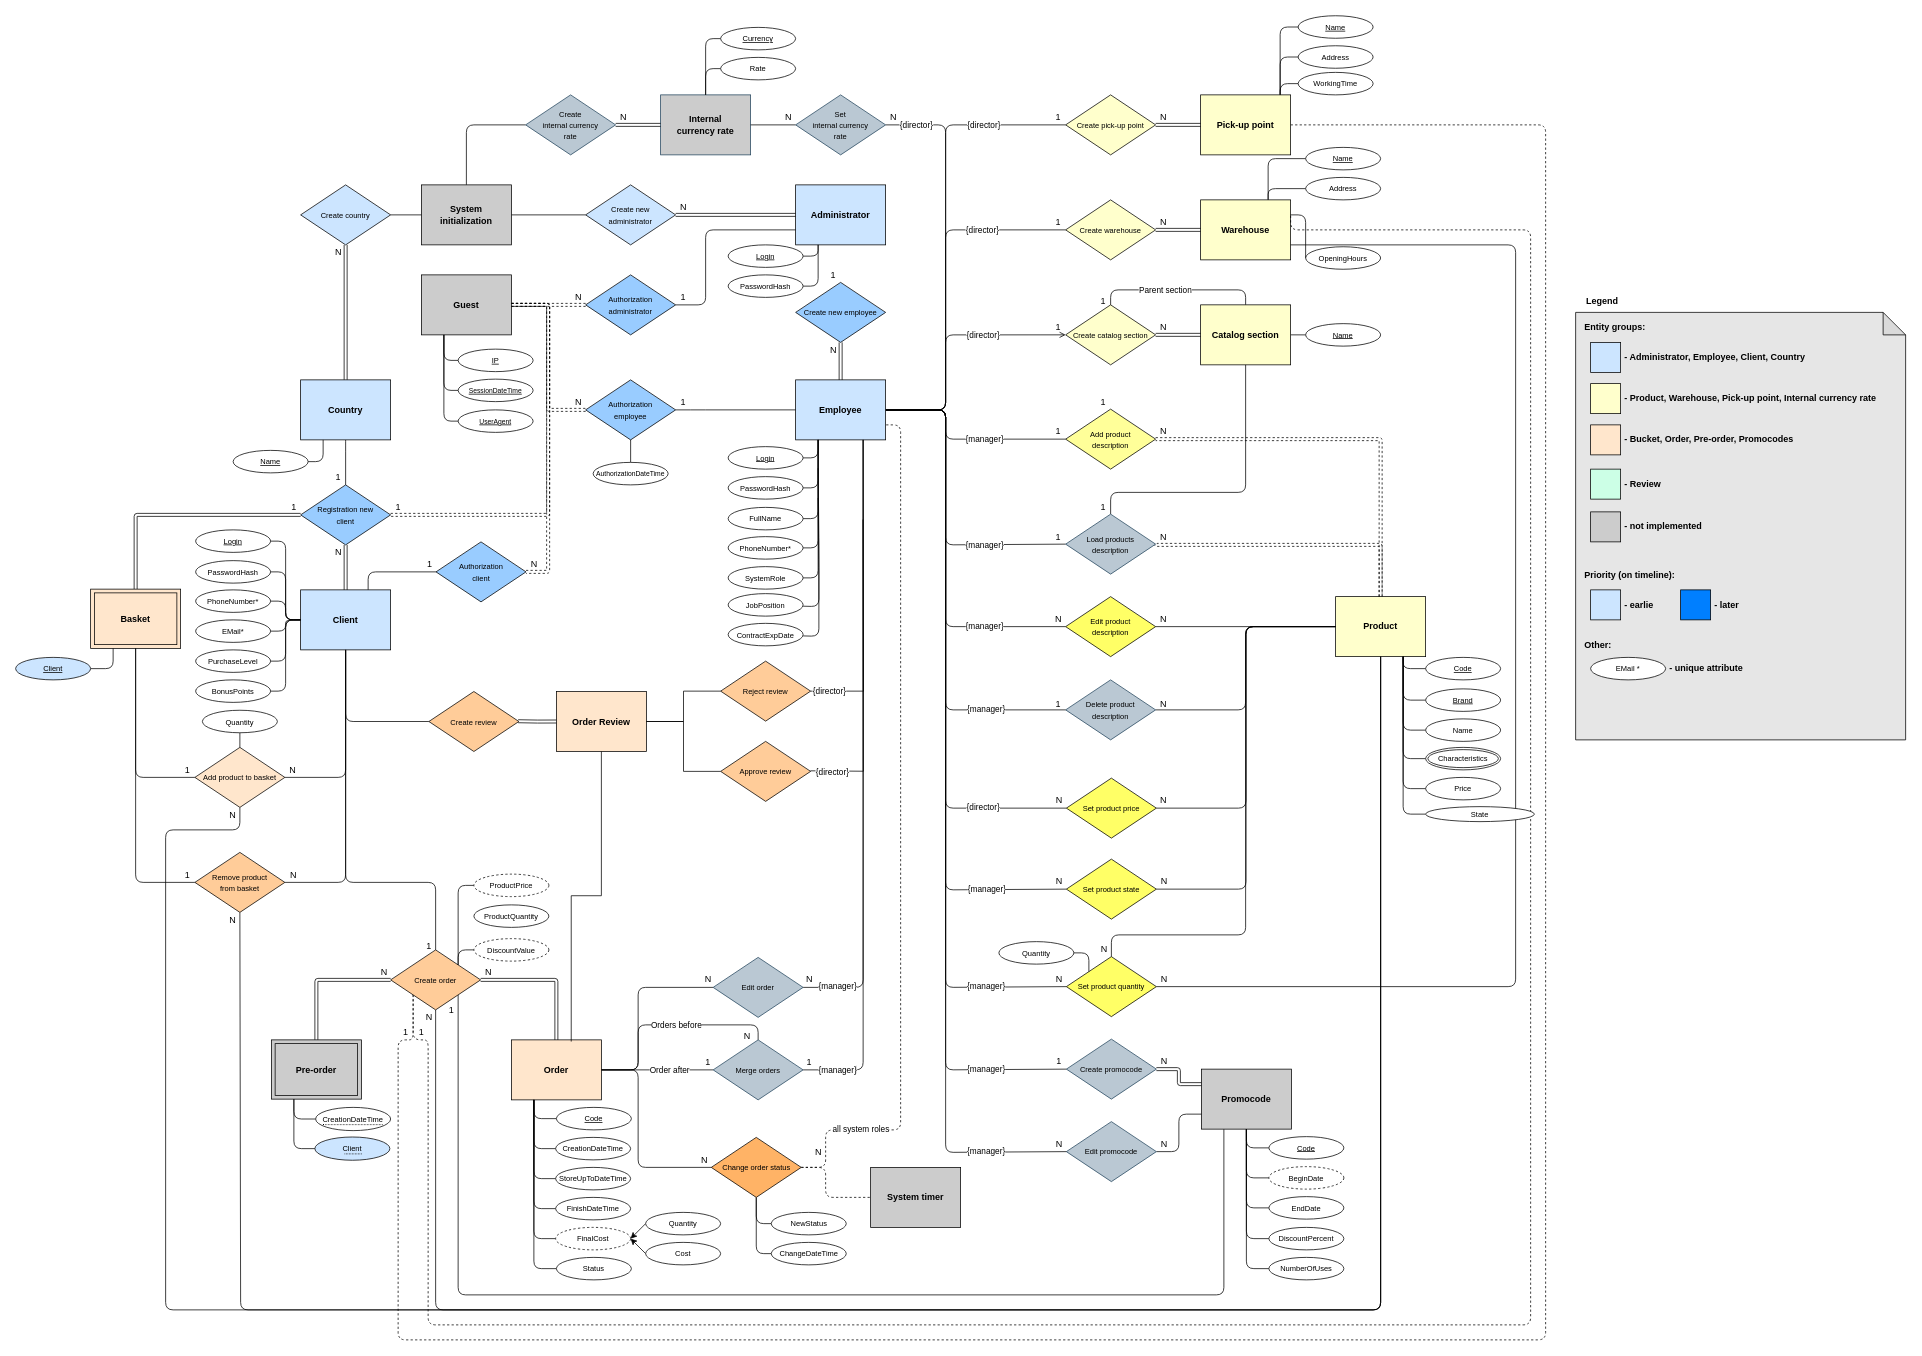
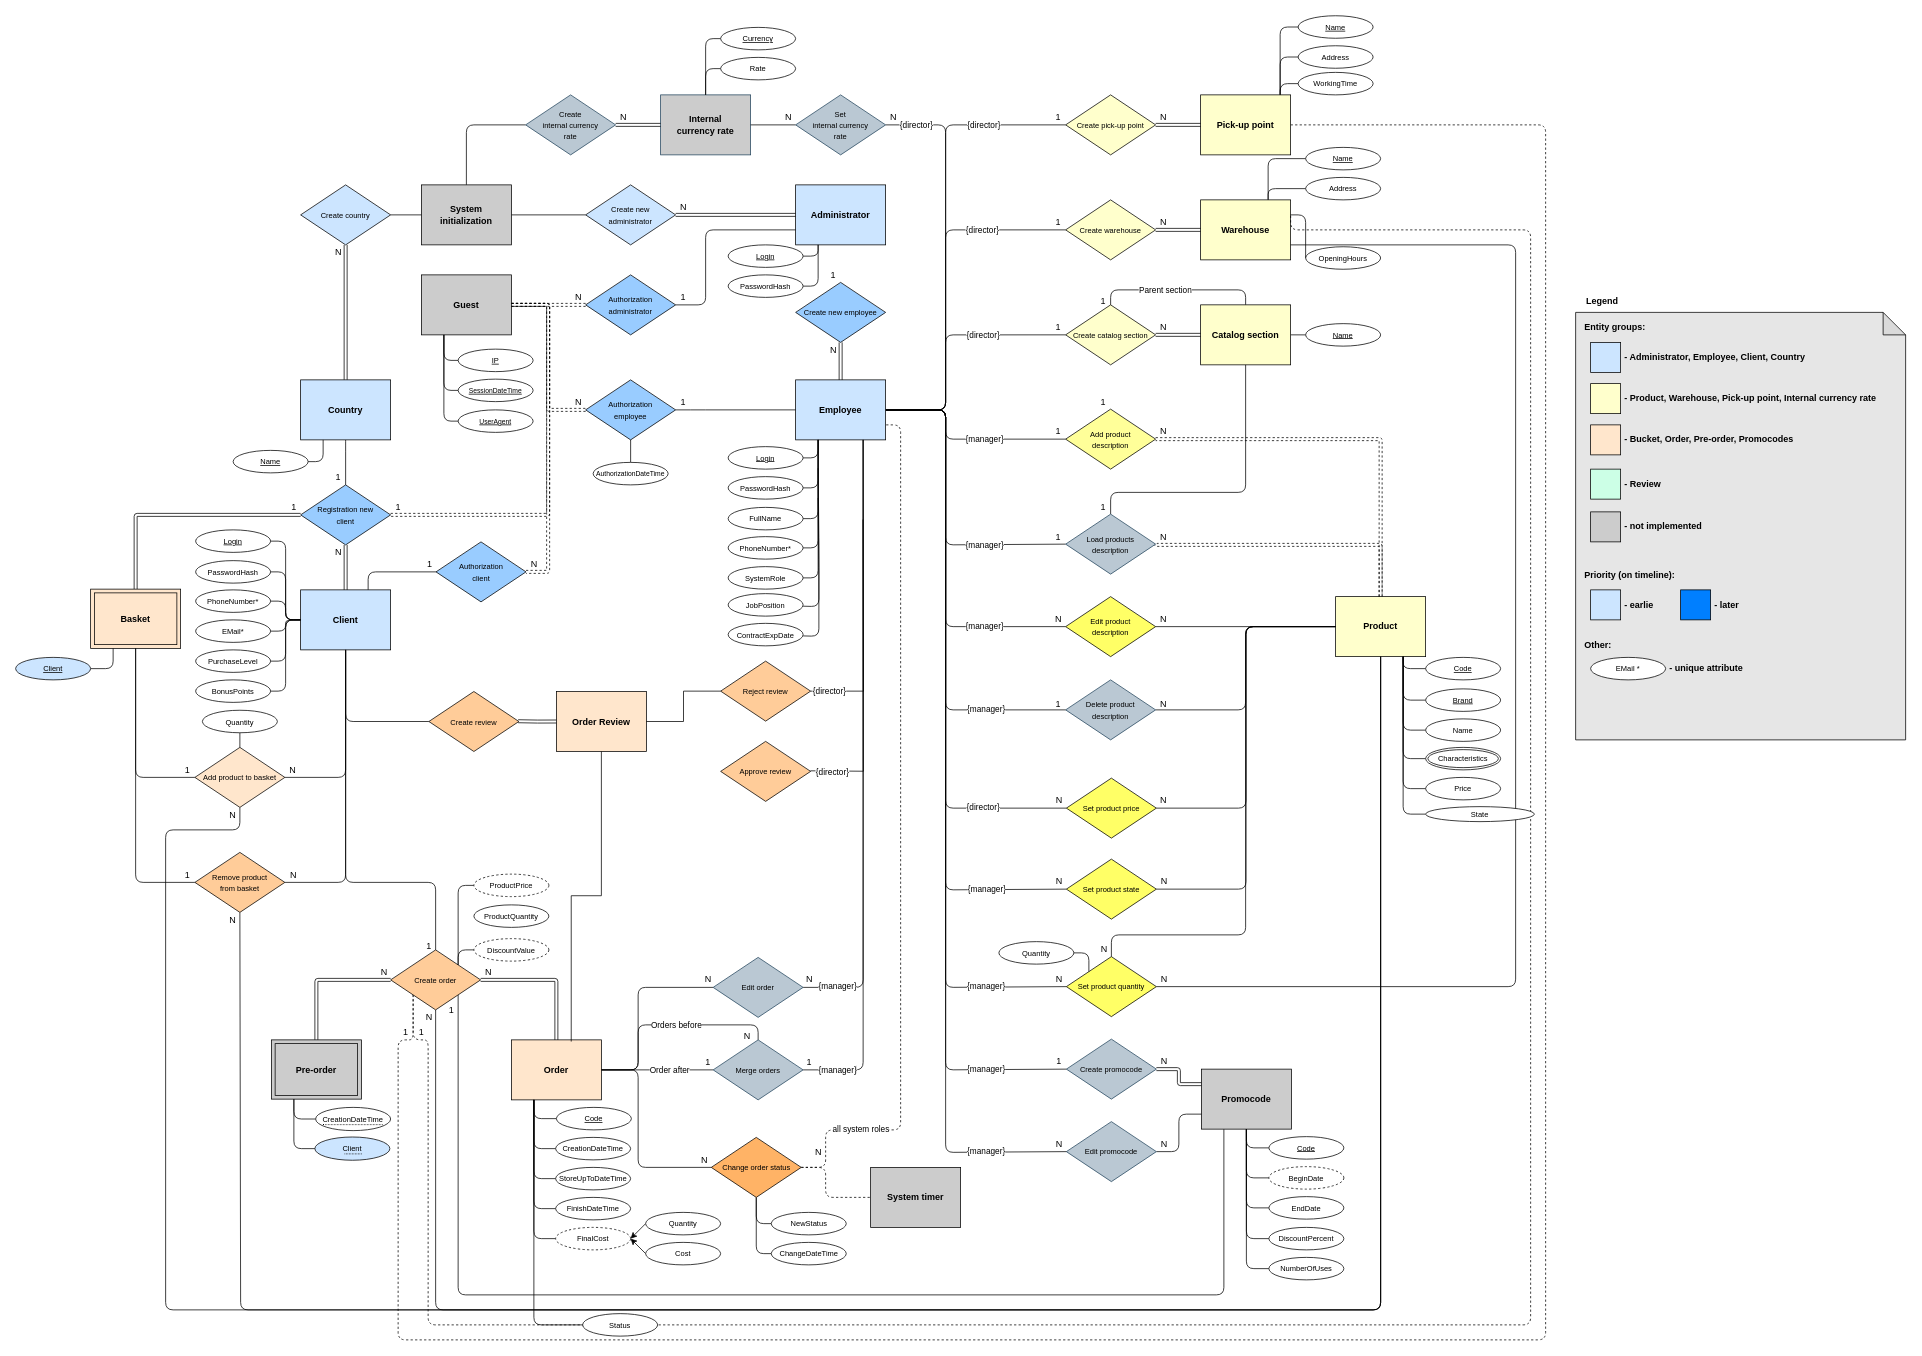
(1061, 335) -> (1061, 335)
(683, 766) -> none
(594, 1269) -> (620, 1325)
